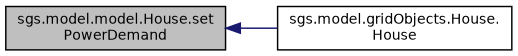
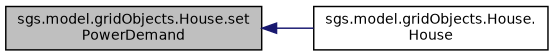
(116, 28) -> (134, 28)
